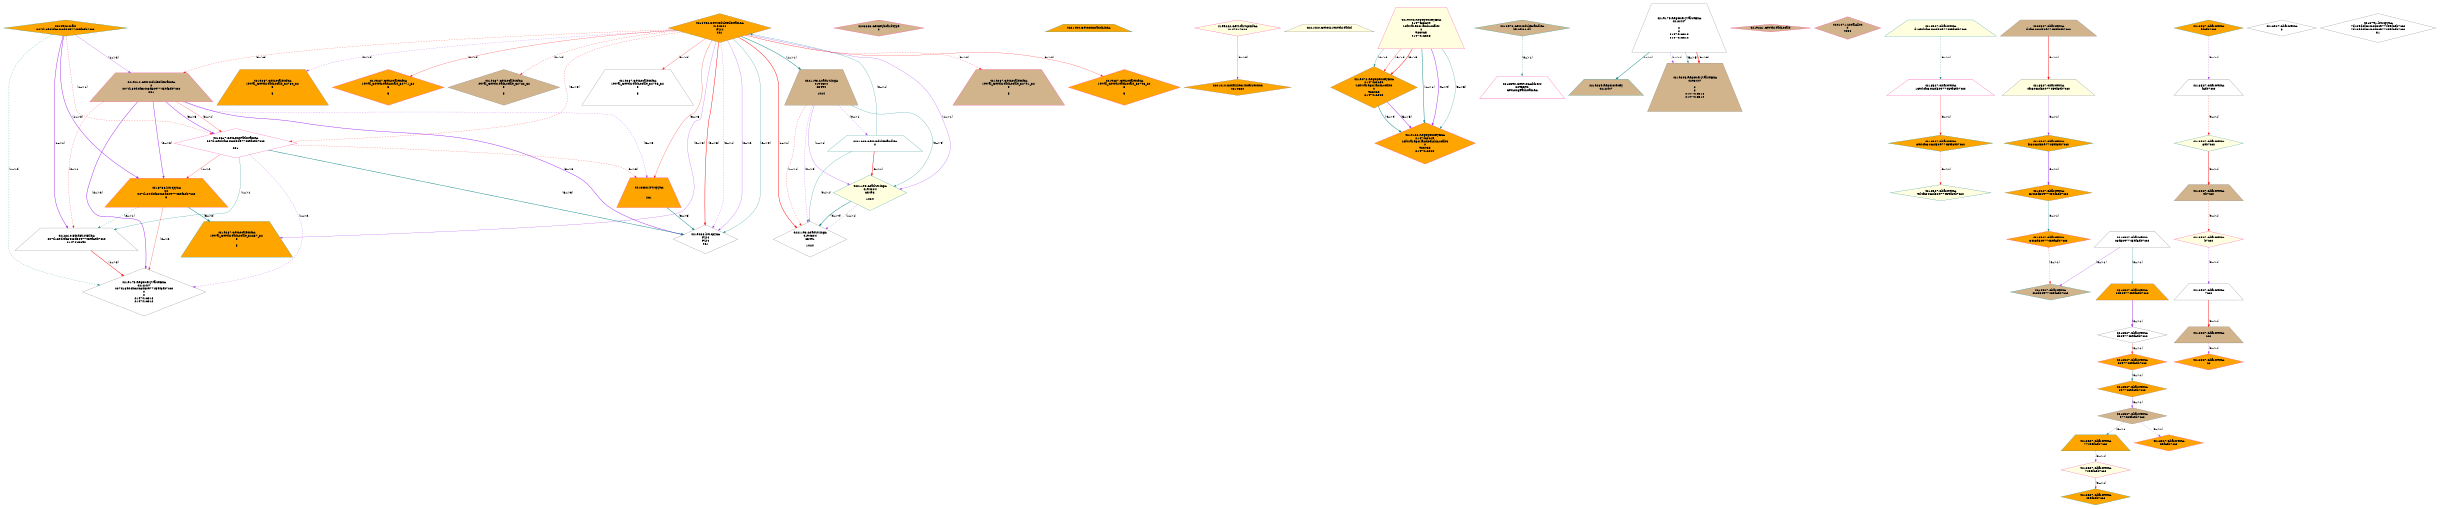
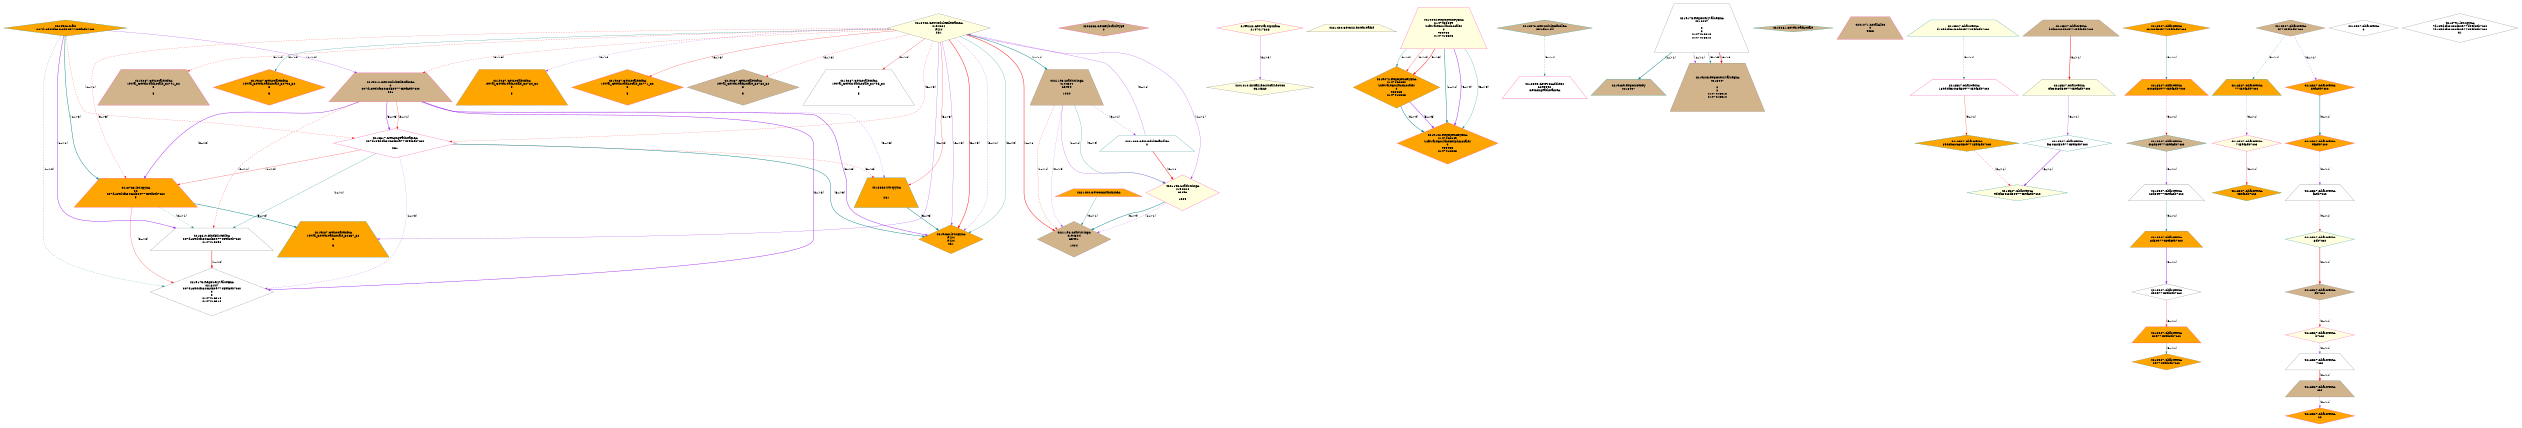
(720, 28) -> (939, 28)
(1089, 28) -> (1099, 193)
(1771, 28) -> (1793, 28)
(1848, 28) -> (1870, 28)
(2048, 28) -> (2071, 28)
(2209, 28) -> (2320, 143)
none -> (431, 35)
(924, 55) -> (580, 37)
(844, 56) -> (1079, 57)
(1238, 87) -> (1260, 87)
(1695, 87) -> (1717, 87)
none -> (2320, 114)
(73, 120) -> (69, 111)
(2048, 143) -> (2067, 143)
(2048, 167) -> (2043, 167)
(819, 178) -> (1090, 210)
(649, 193) -> (886, 193)
(870, 193) -> (1183, 193)
(2209, 193) -> (2320, 292)
(706, 239) -> (951, 239)
(810, 239) -> (1074, 239)
(2048, 239) -> (2166, 87)
(2091, 266) -> (2166, 167)
(2132, 362) -> (2166, 335)
(2132, 401) -> none
